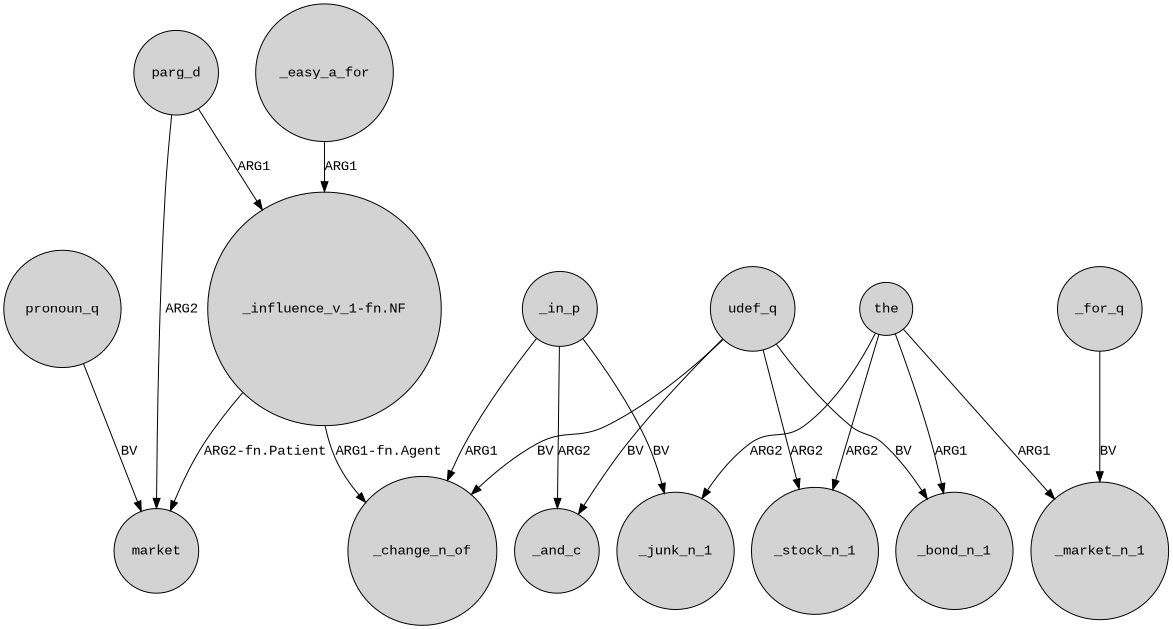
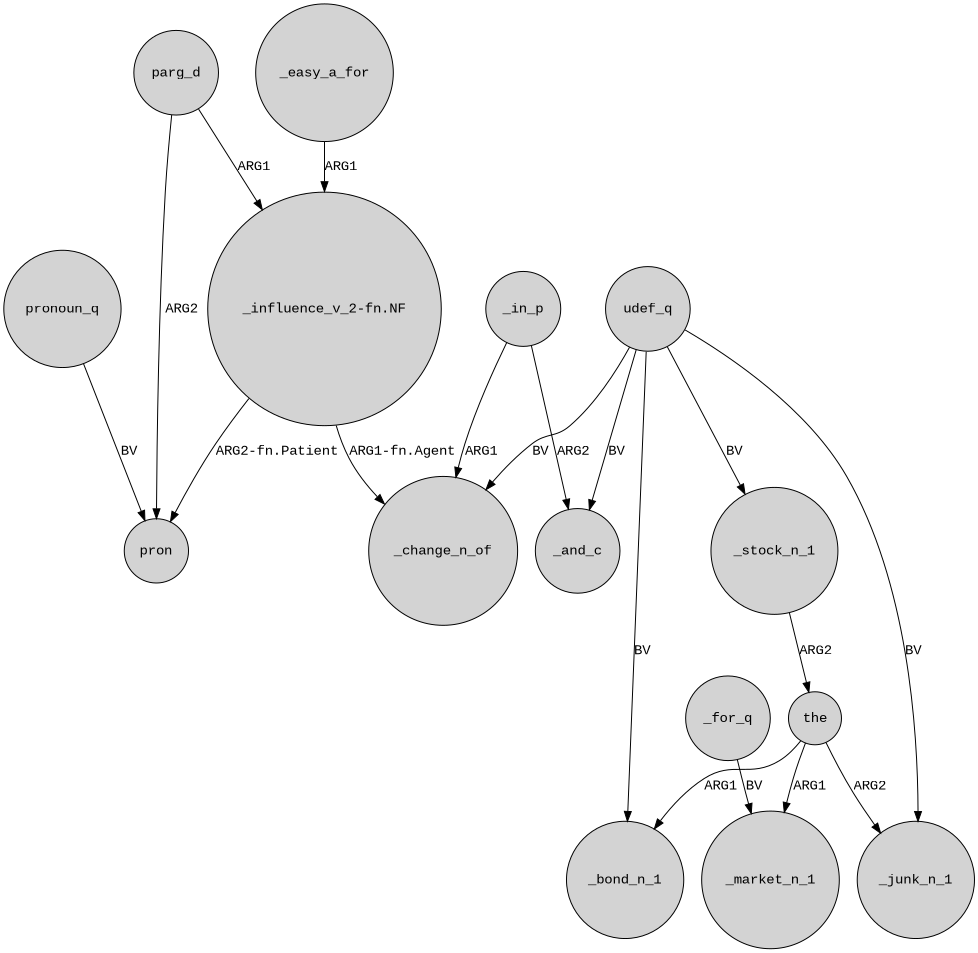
(324, 309) -> (324, 309)
(627, 404) -> (873, 533)
(857, 407) -> (798, 648)
(807, 451) -> (734, 451)
(156, 551) -> (156, 551)
